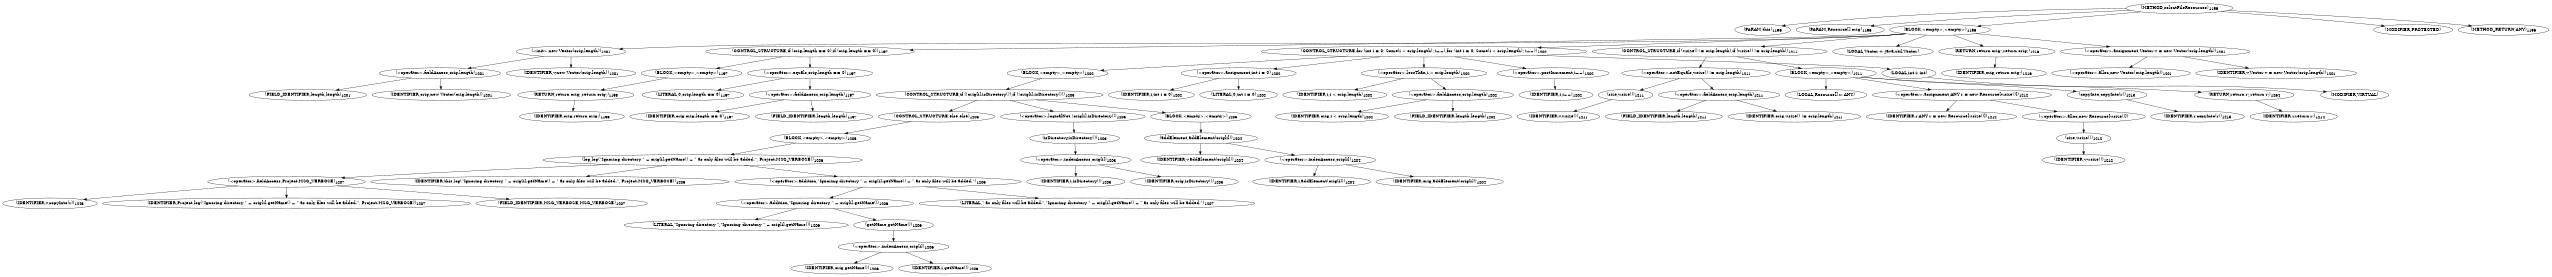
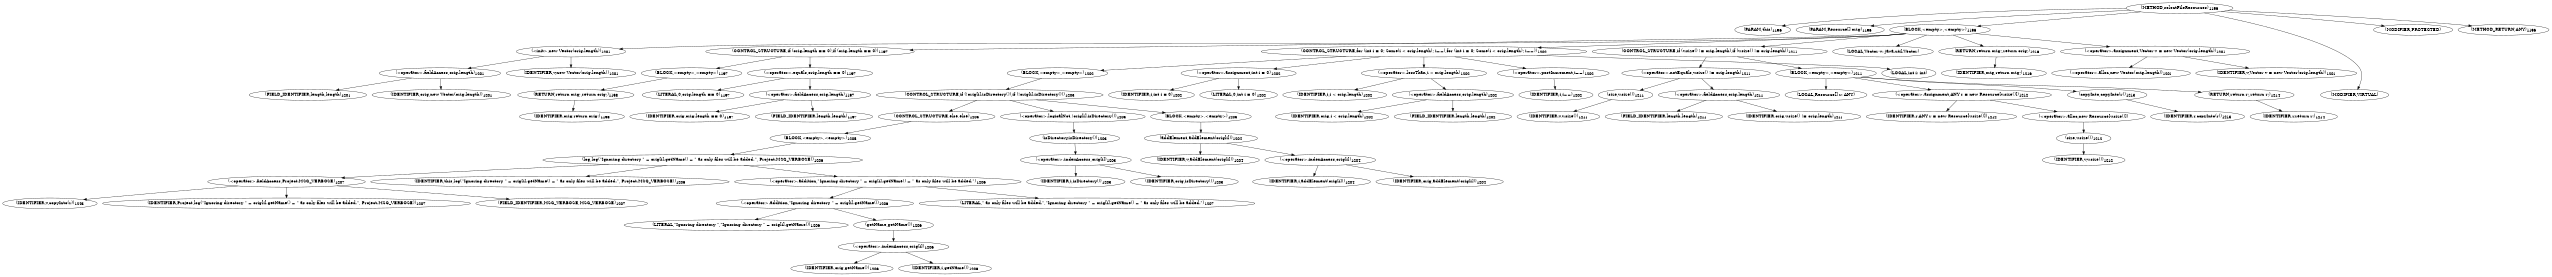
(2125, 86) -> (2295, 35)
(2276, 94) -> (2276, 94)
